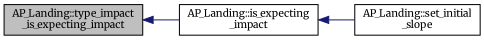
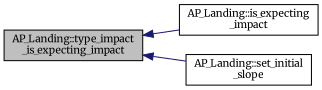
(342, 20) -> (170, 59)
